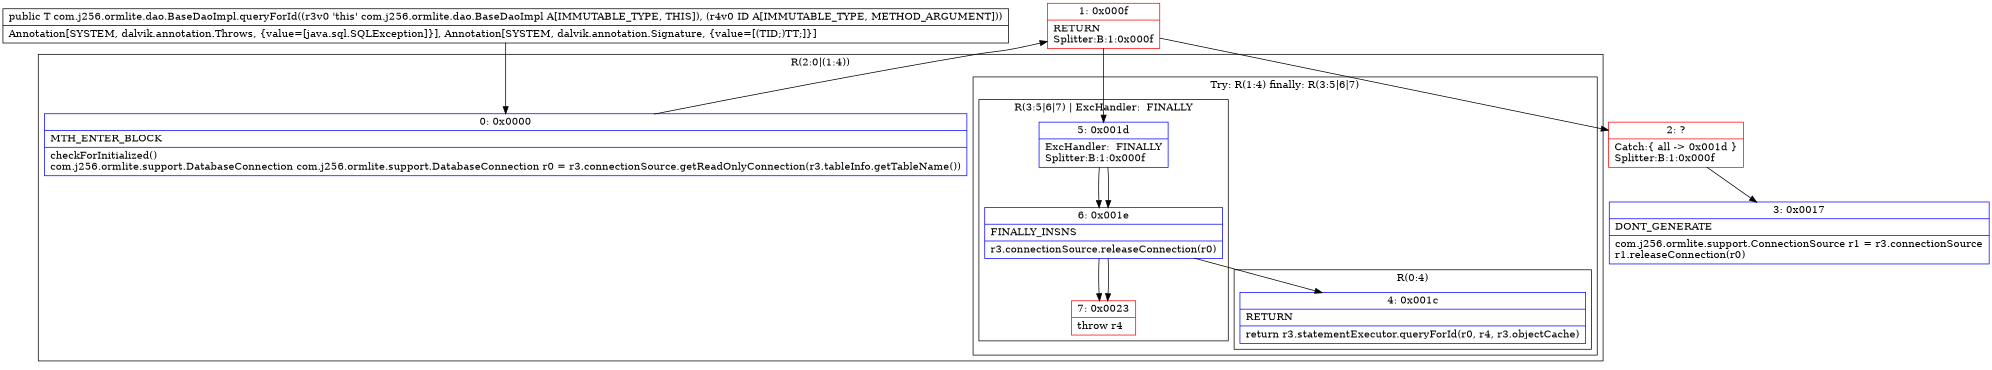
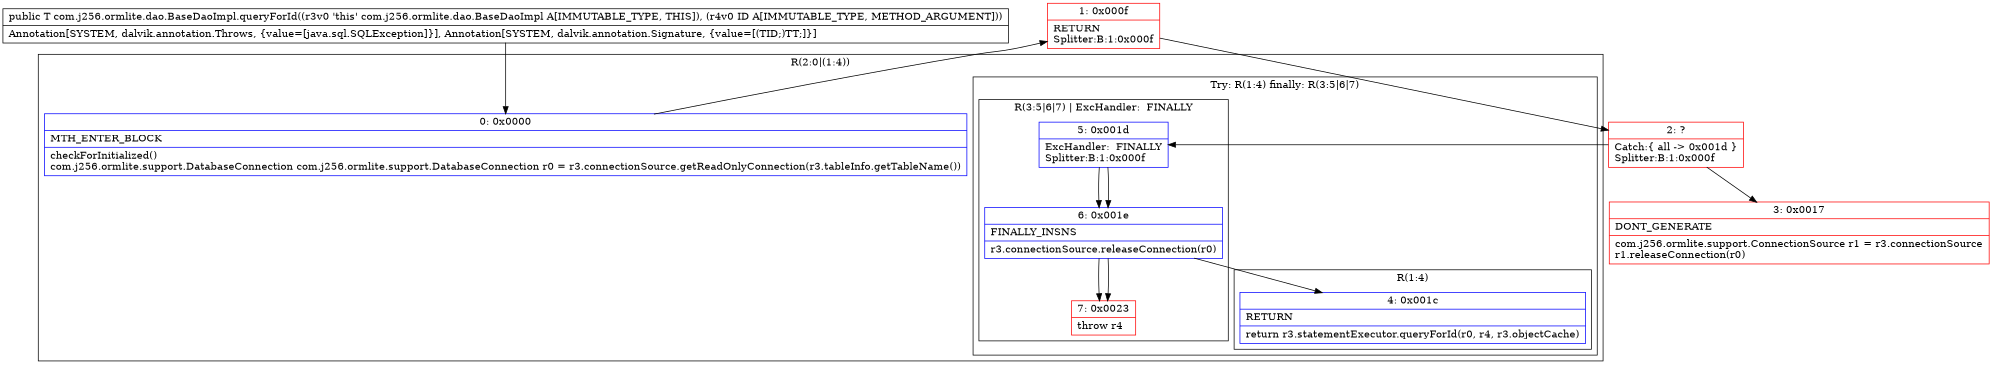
(1104, 82) -> (1392, 145)
(1799, 233) -> (1799, 233)
(1413, 278) -> (1413, 278)
